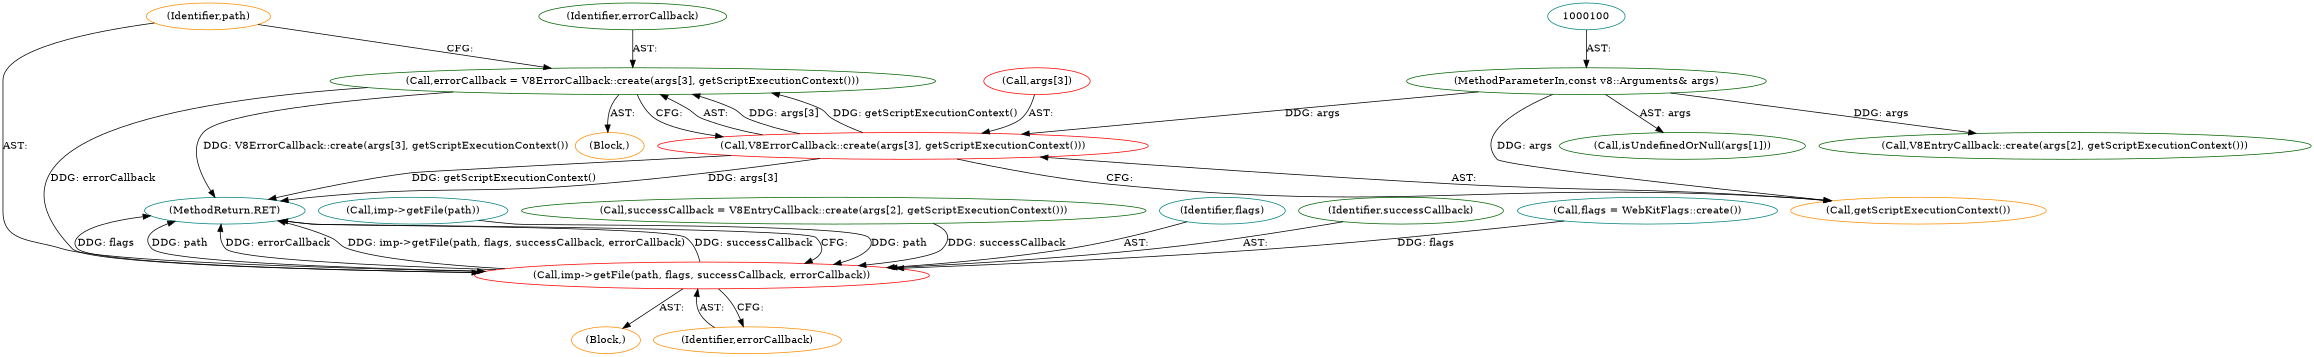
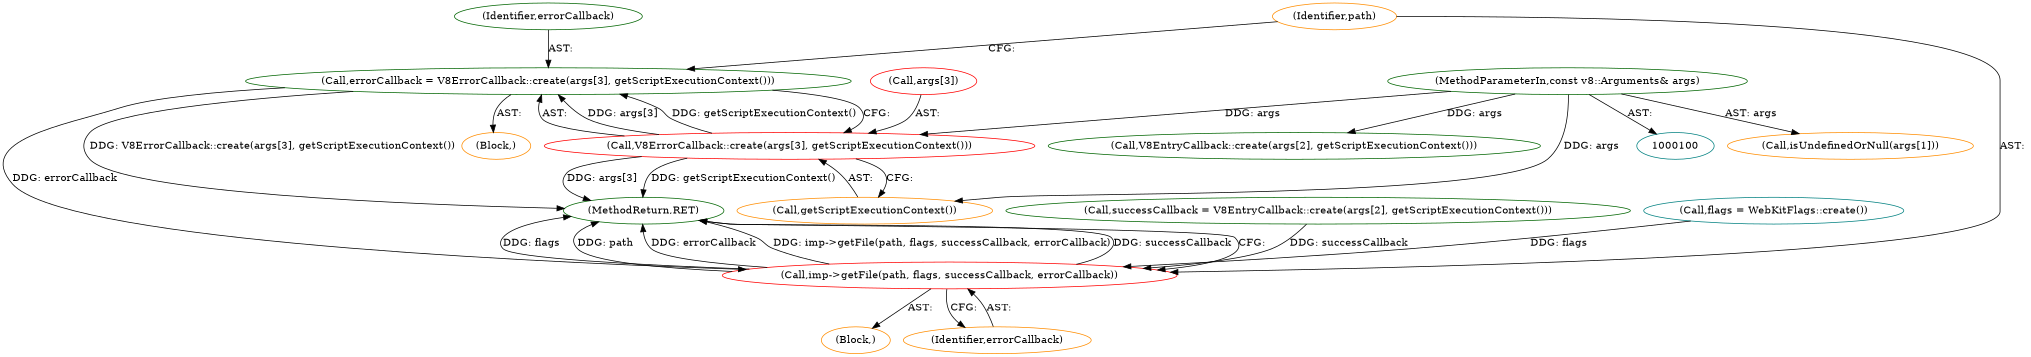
(1586, 45) -> (1620, 112)
(1682, 146) -> (1850, 146)
(225, 211) -> (644, 211)
(413, 211) -> none
(1222, 211) -> none
(1401, 211) -> none
